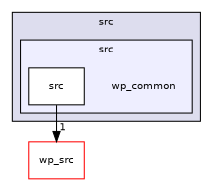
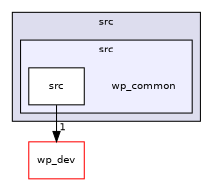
(57, 160) -> (57, 160)
